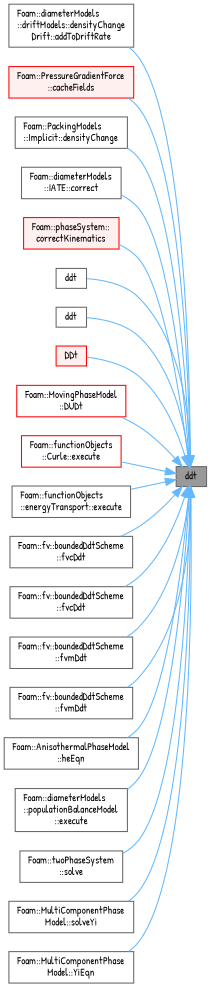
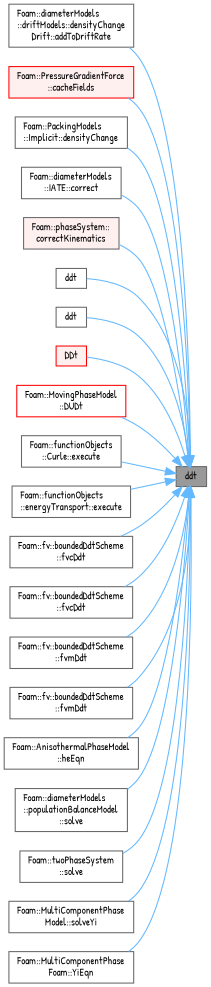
(71, 233) -> (71, 233)
(71, 451) -> (71, 451)
(71, 810) -> (71, 810)
(71, 967) -> (71, 967)
